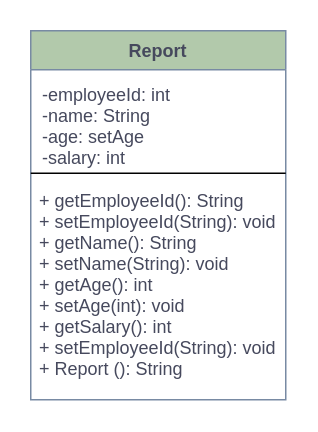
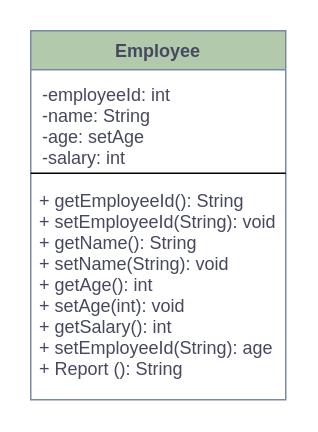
(158, 51) -> (158, 51)
(156, 201) -> (156, 201)
